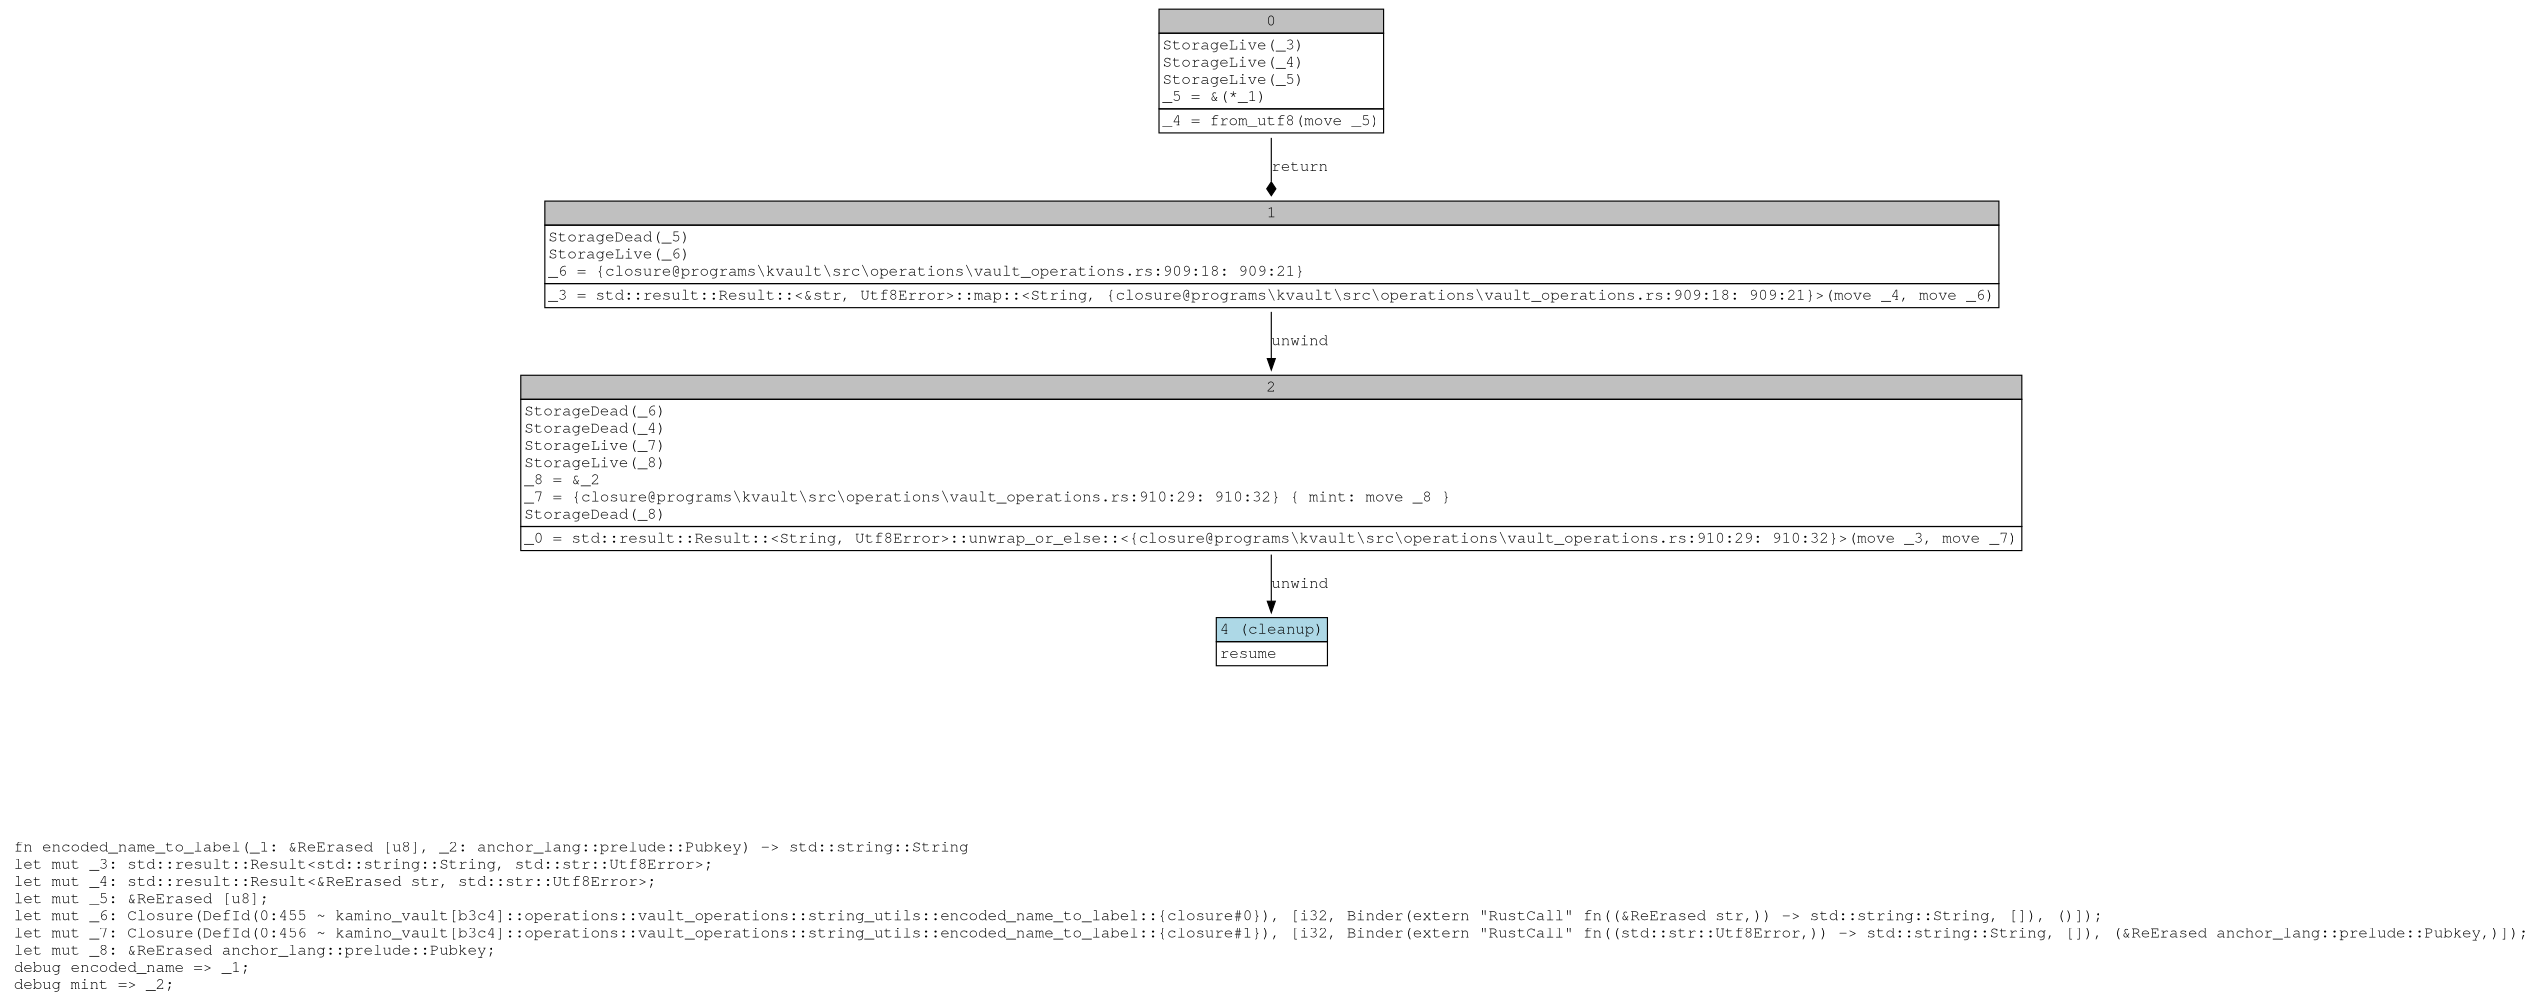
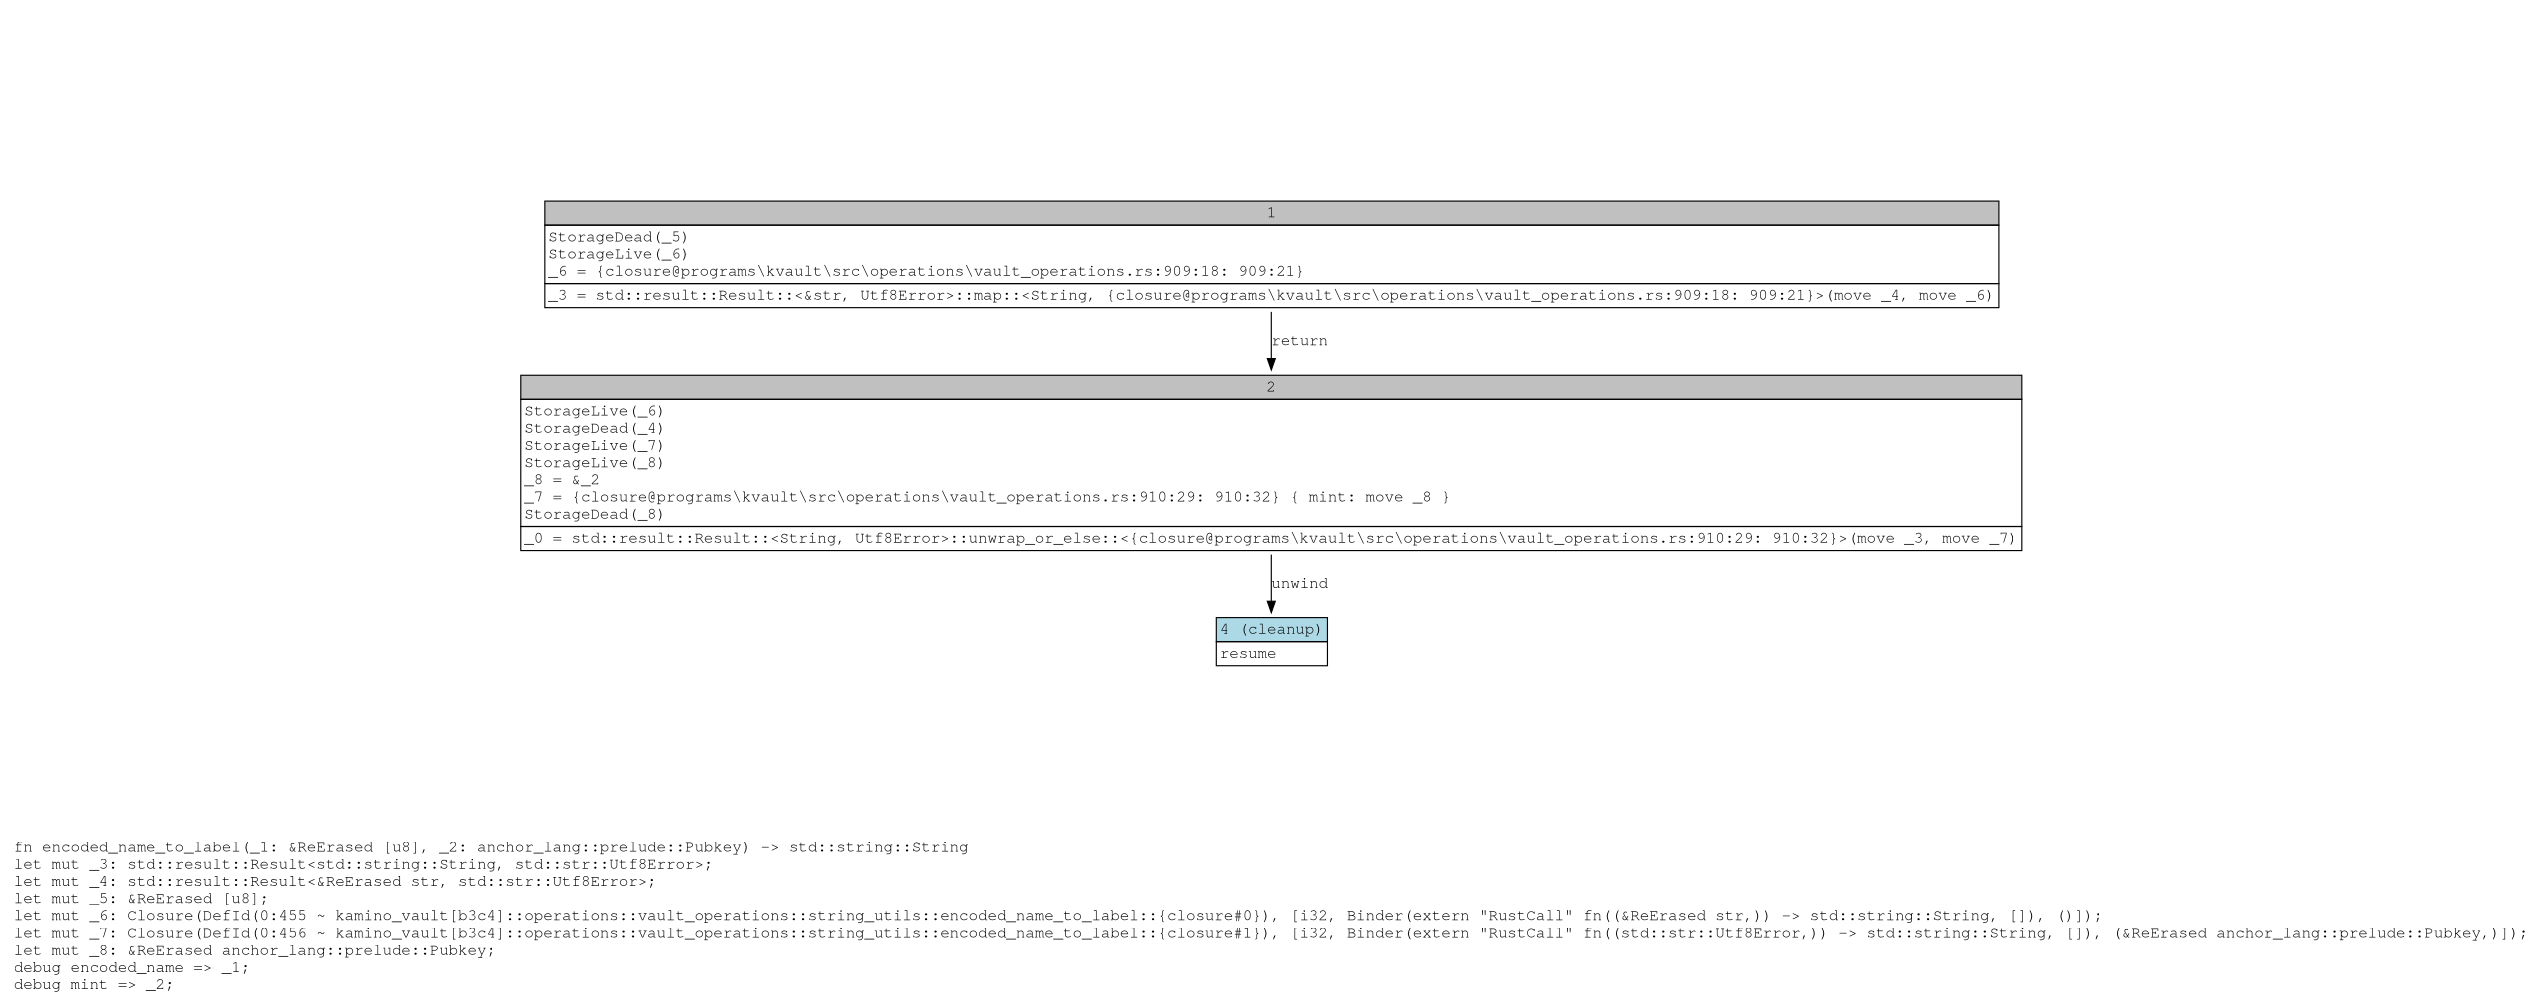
(1271, 71) -> none
(1300, 341) -> (1300, 341)
(595, 411) -> (595, 411)
